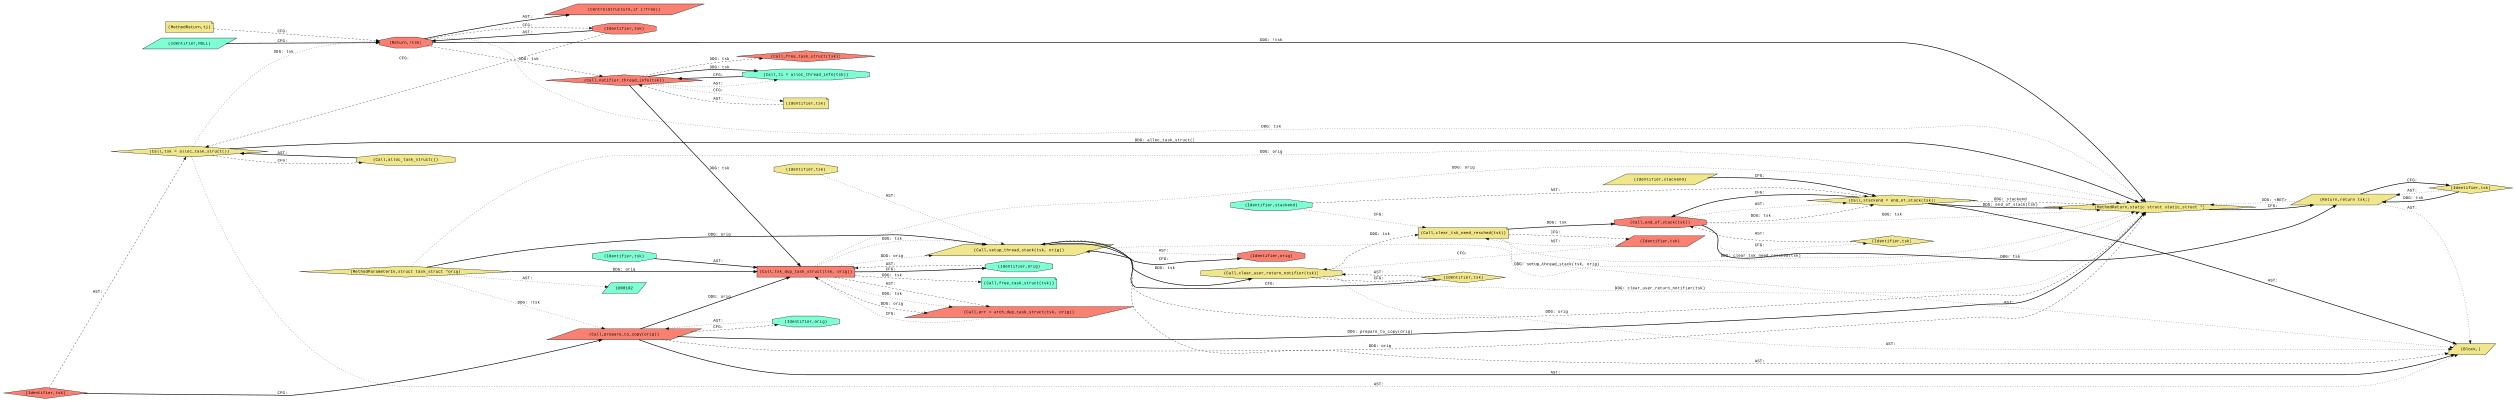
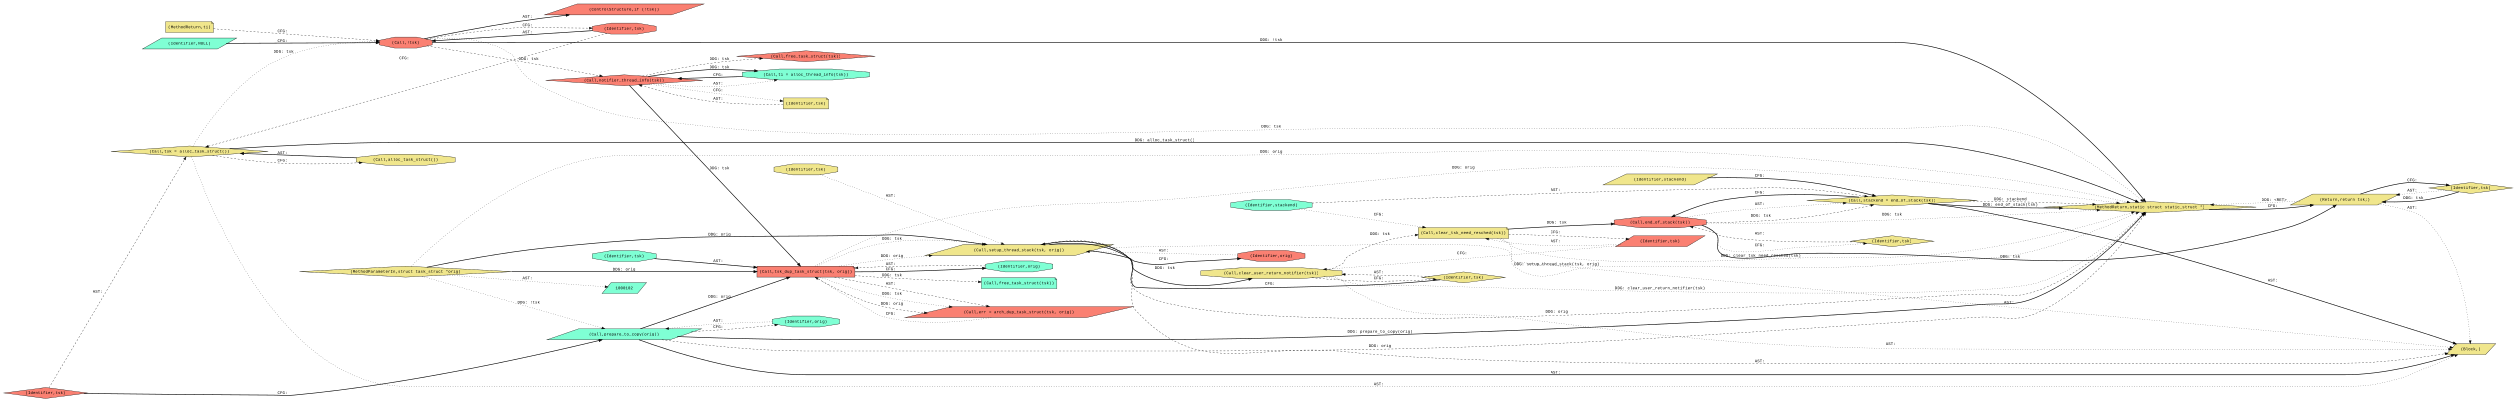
(624, 9) -> (624, 9)
(406, 43) -> (406, 43)
(624, 334) -> (624, 334)
